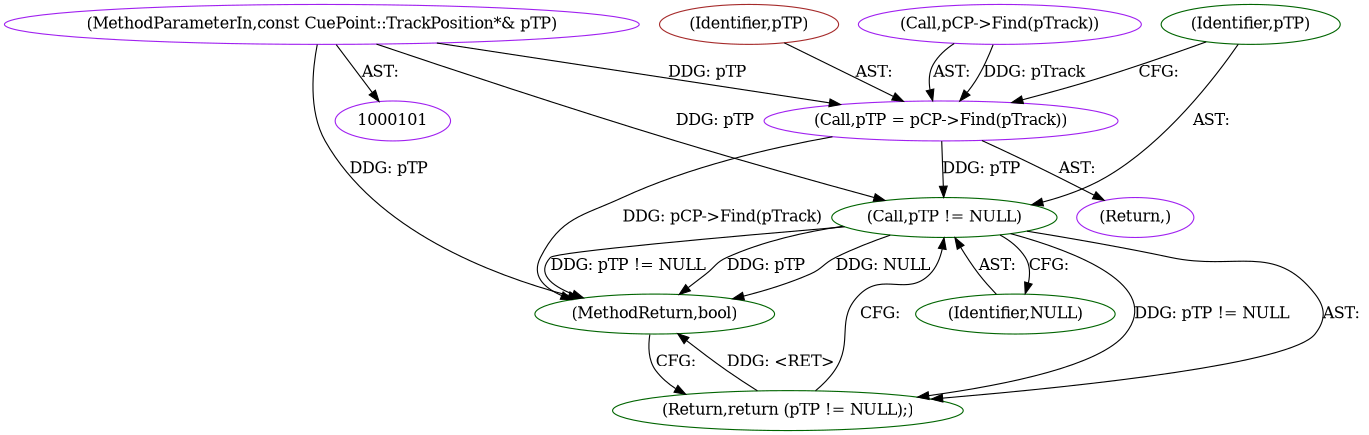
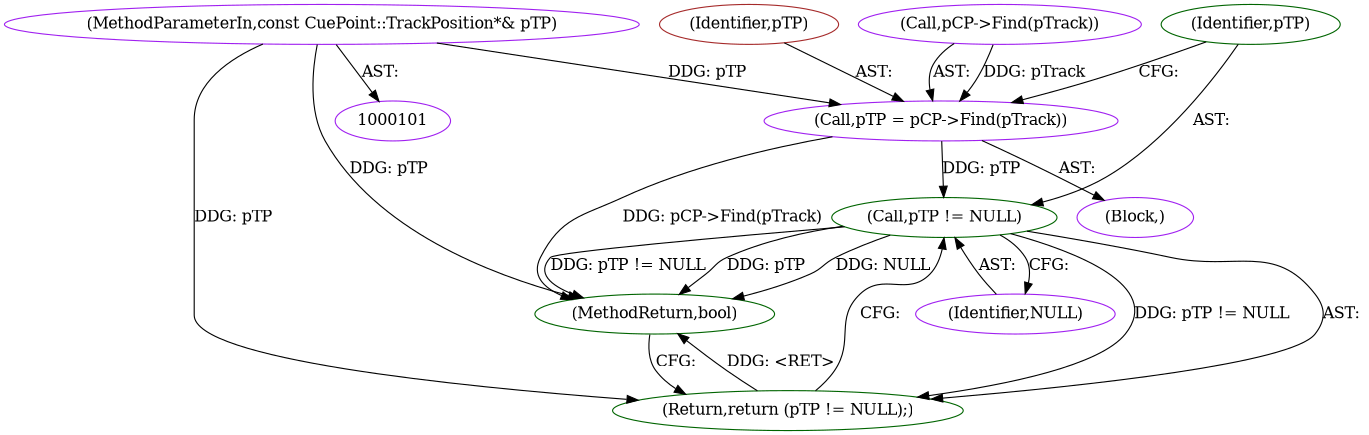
(624, 125) -> (255, 350)
(1135, 218) -> (1135, 218)
(1015, 314) -> (1015, 314)
